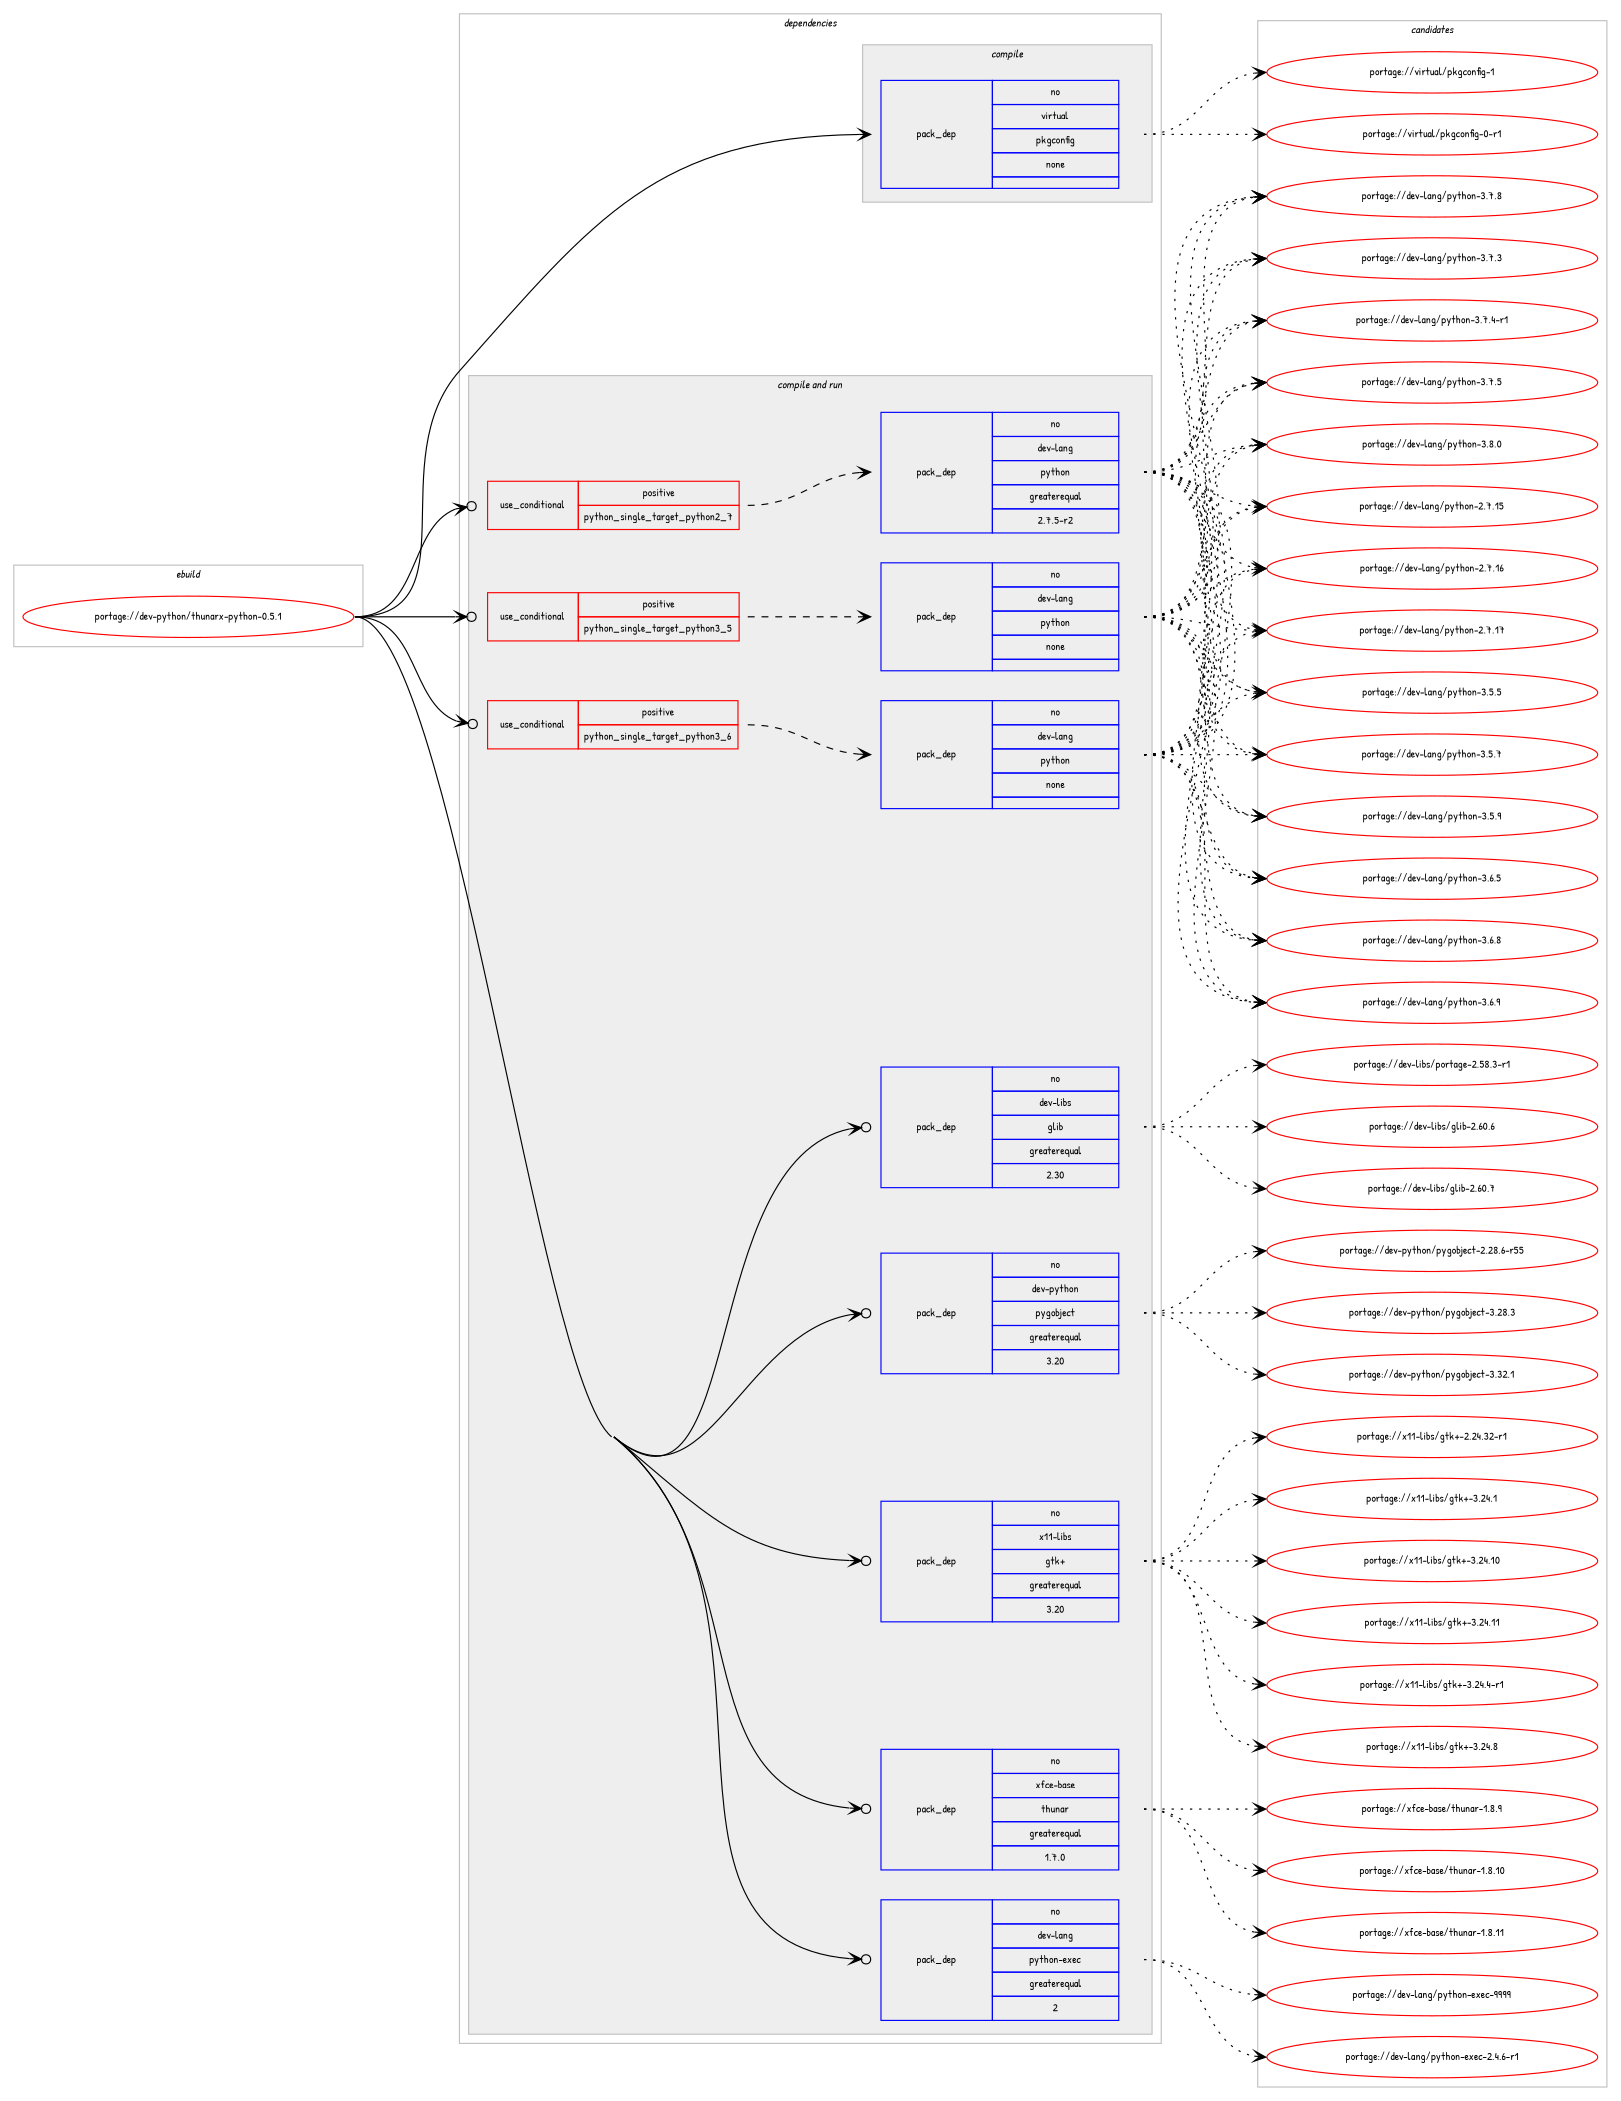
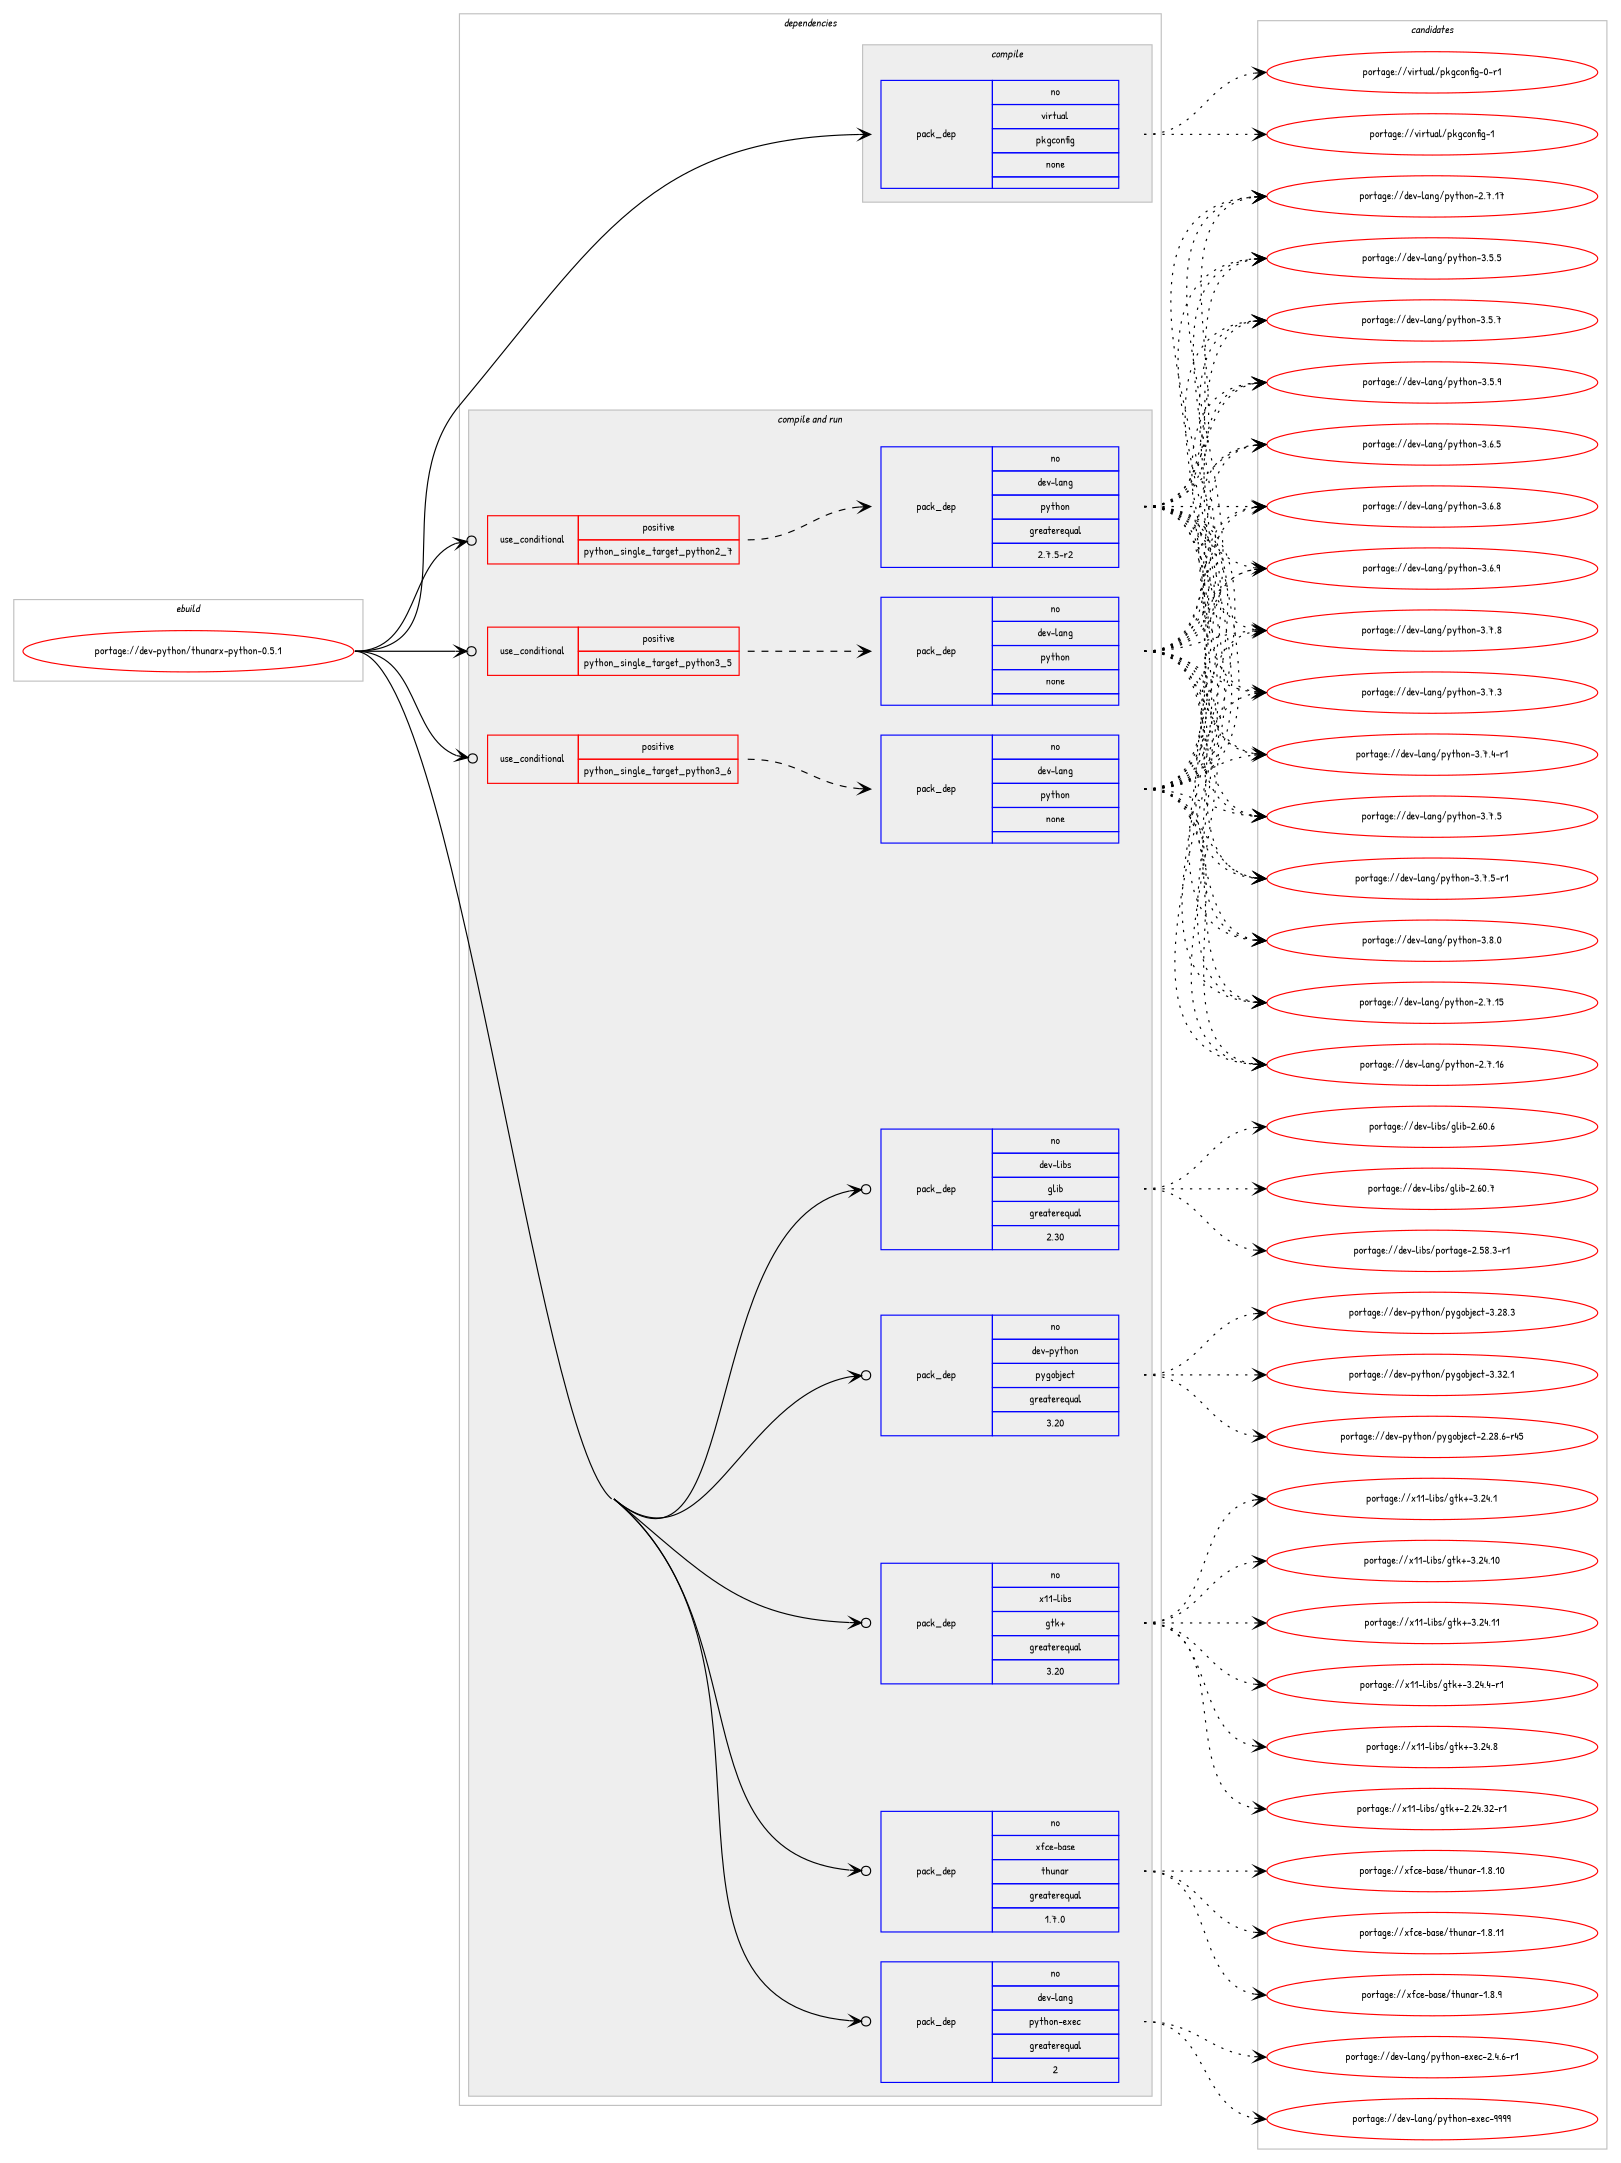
none -> (1432, 879)
(1432, 1251) -> (1432, 1437)
